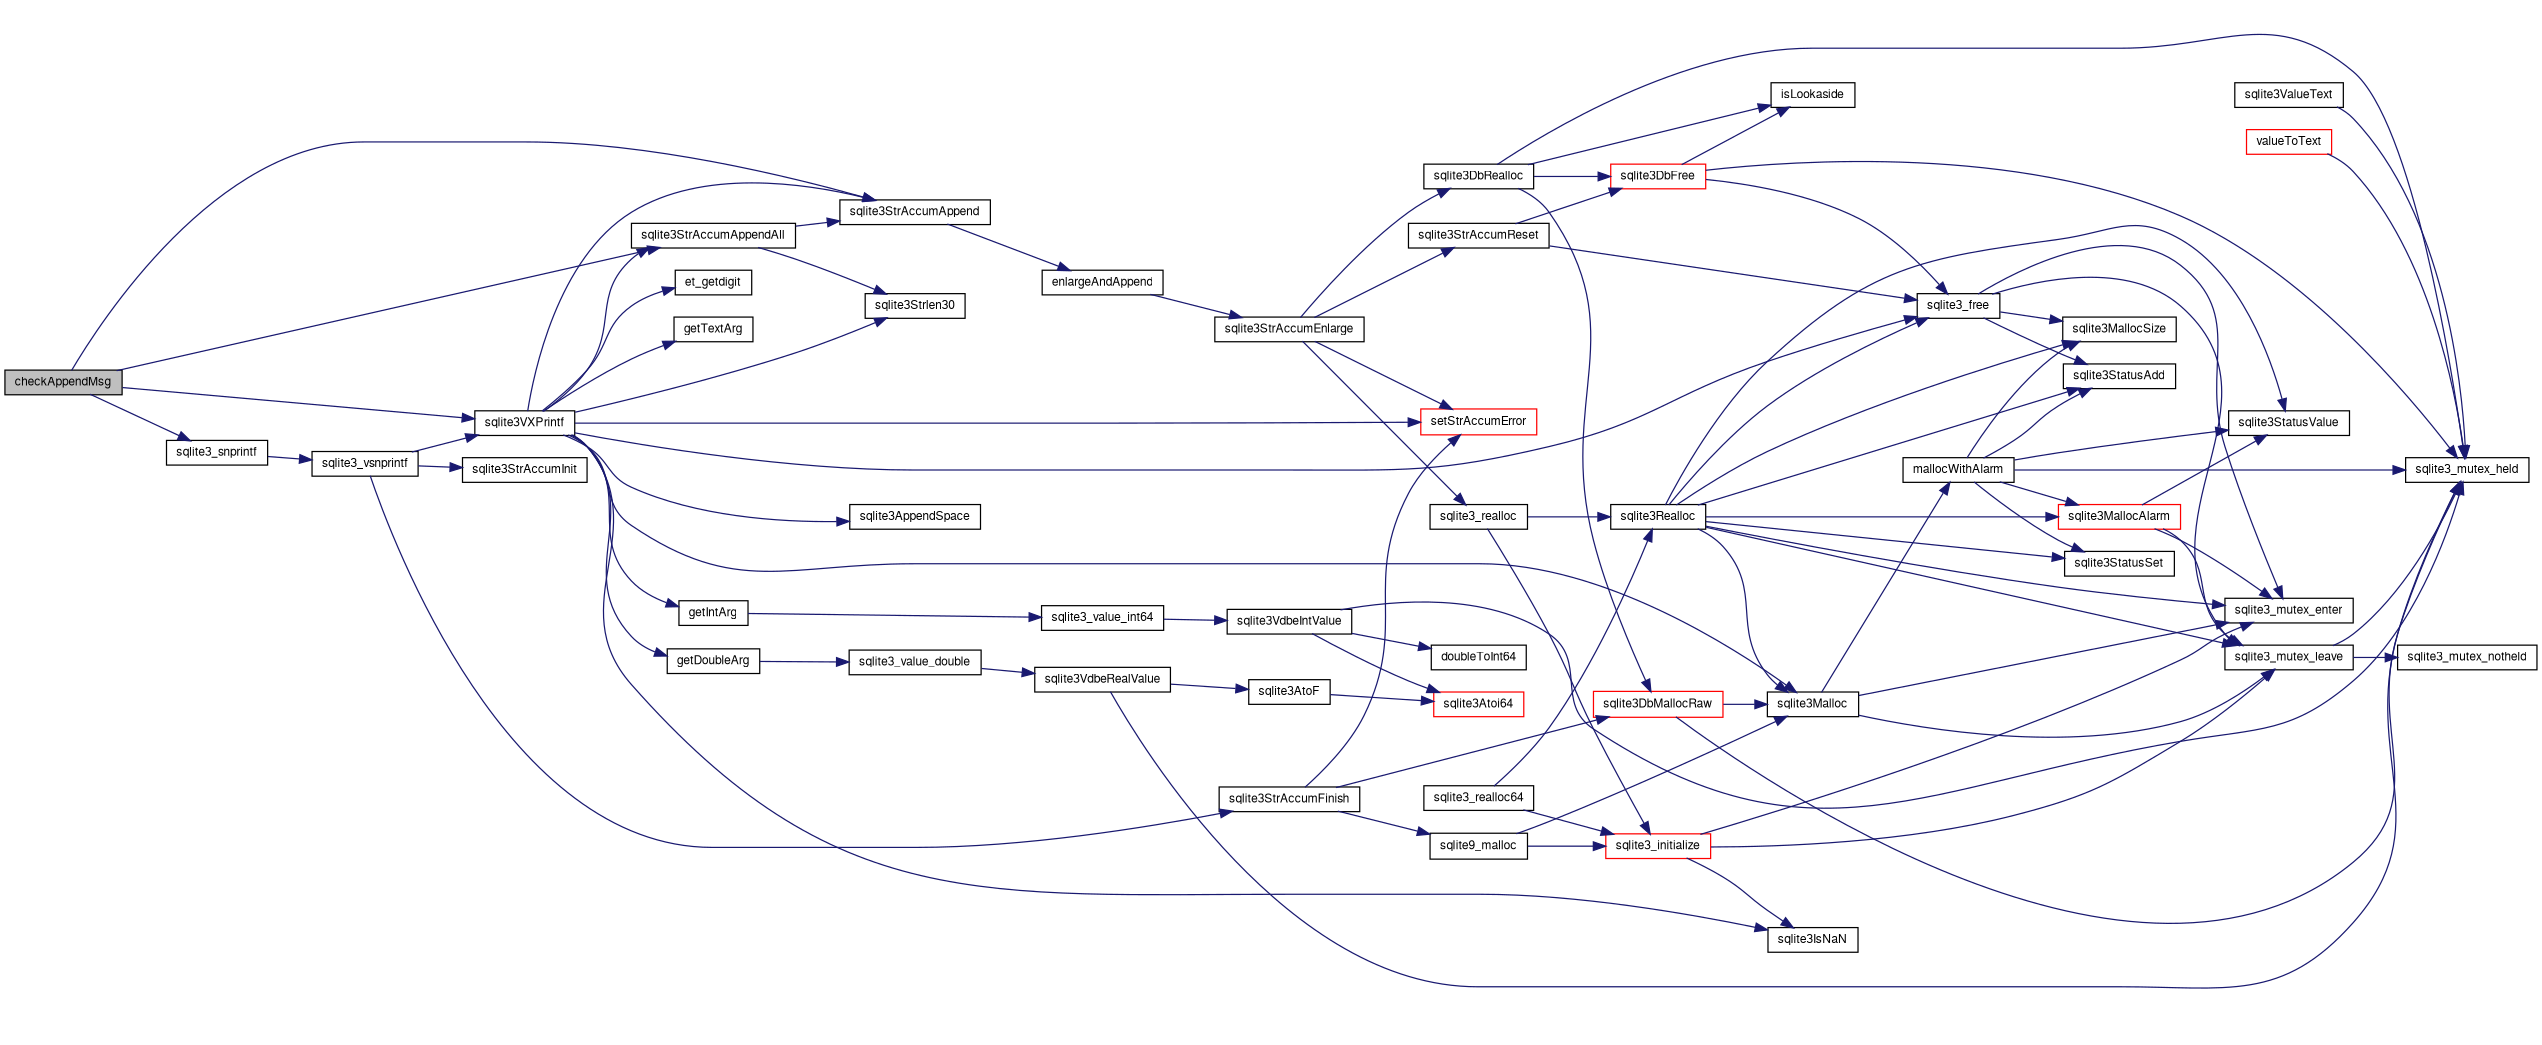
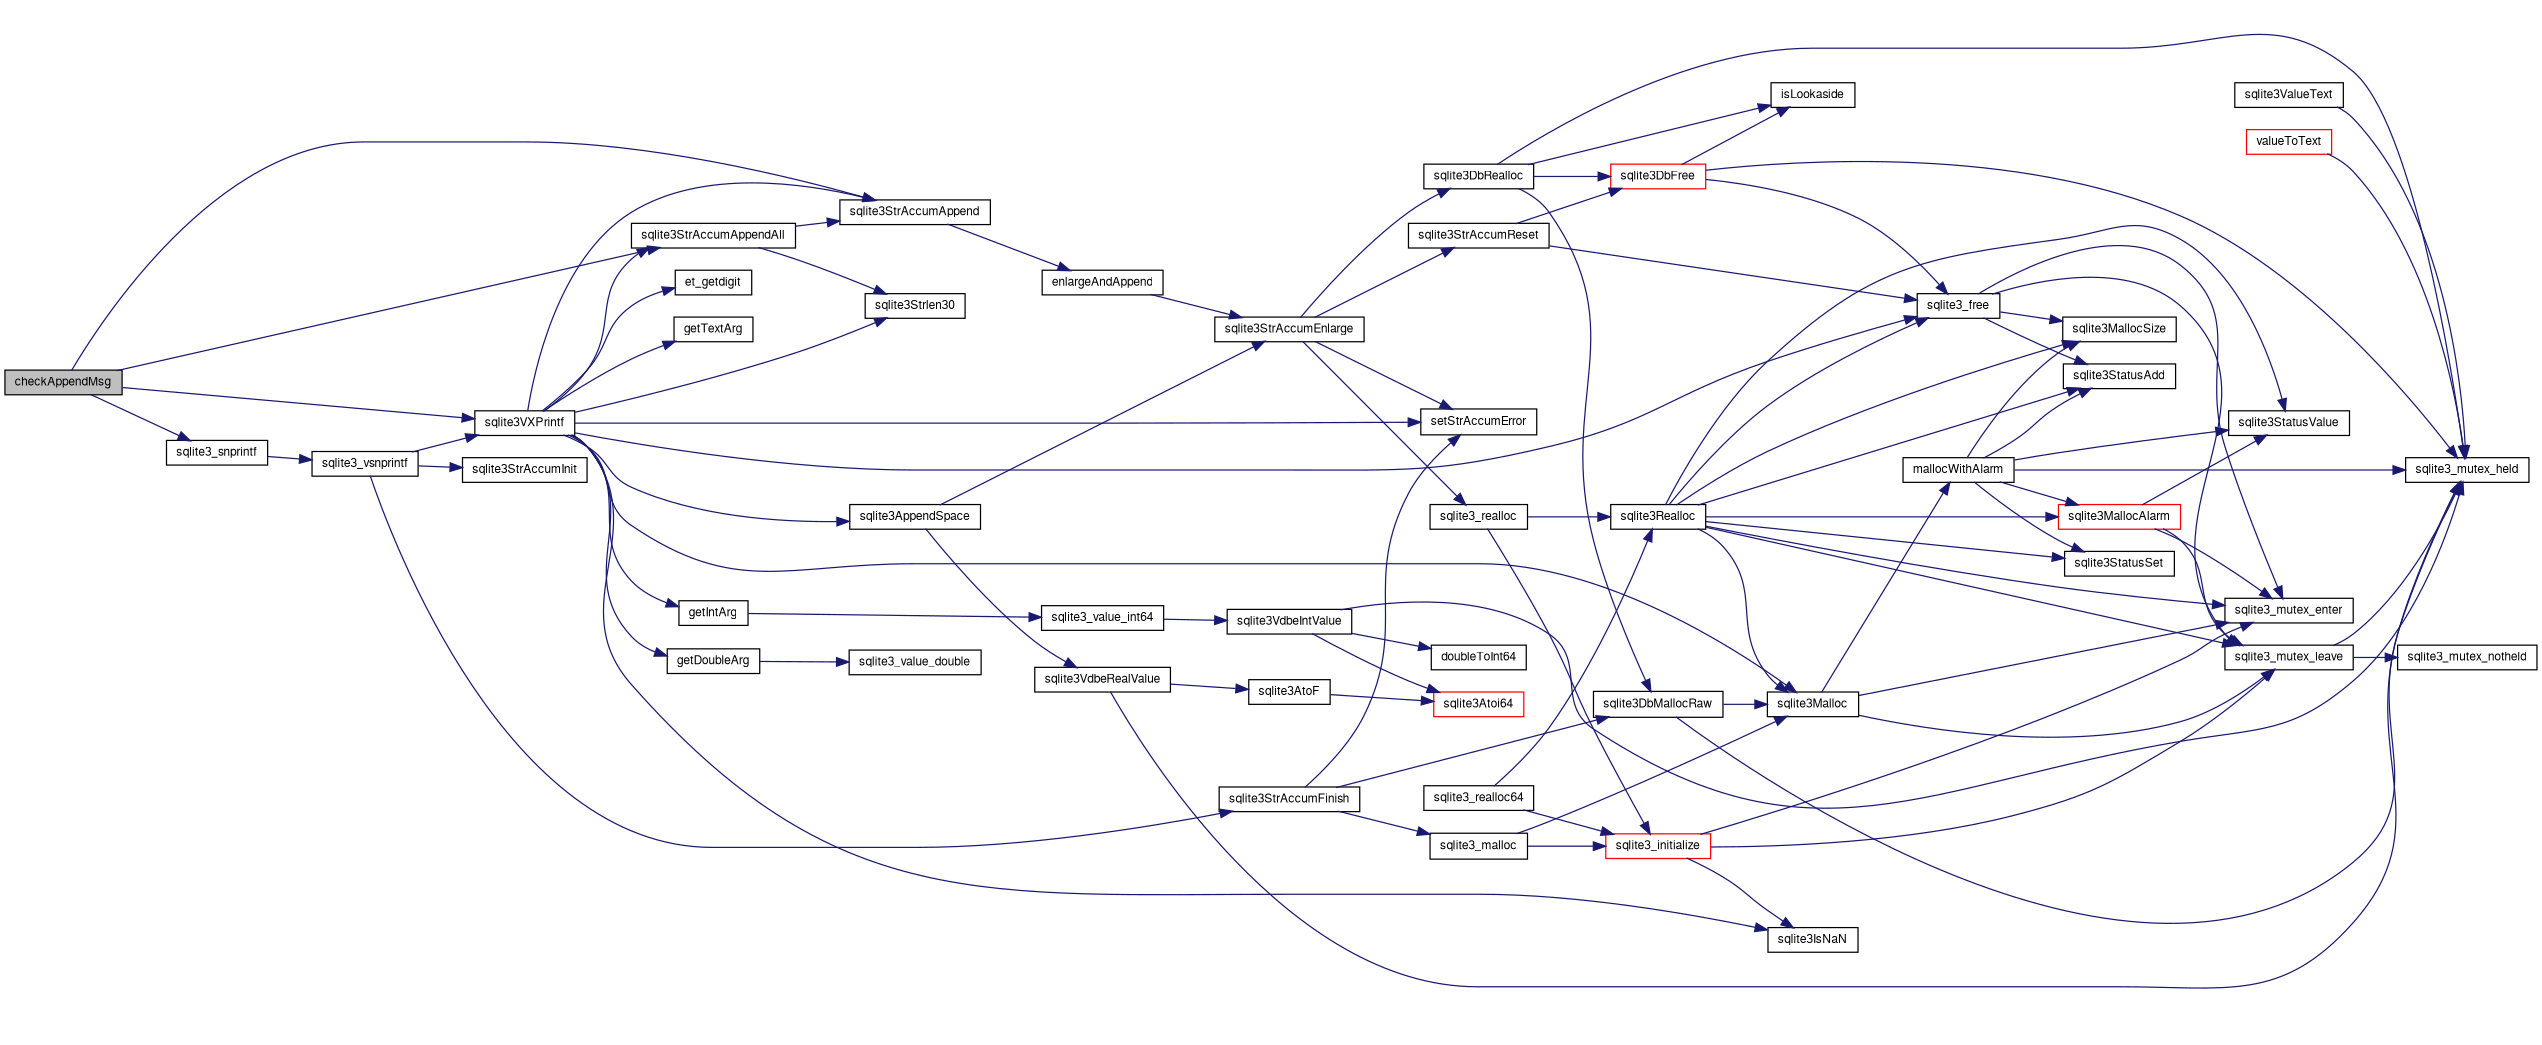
(1479, 422) -> (1479, 422)
none -> (1081, 434)
(1002, 670) -> (990, 601)
(1658, 704) -> (1658, 704)
(1479, 846) -> (1479, 846)
